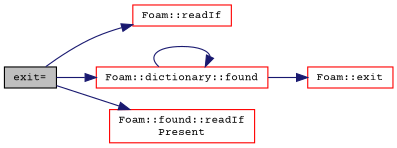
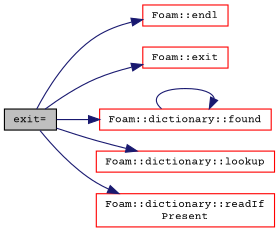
(182, 15) -> (185, 15)
(282, 77) -> (86, 83)
(182, 126) -> (185, 210)
none -> (185, 162)
